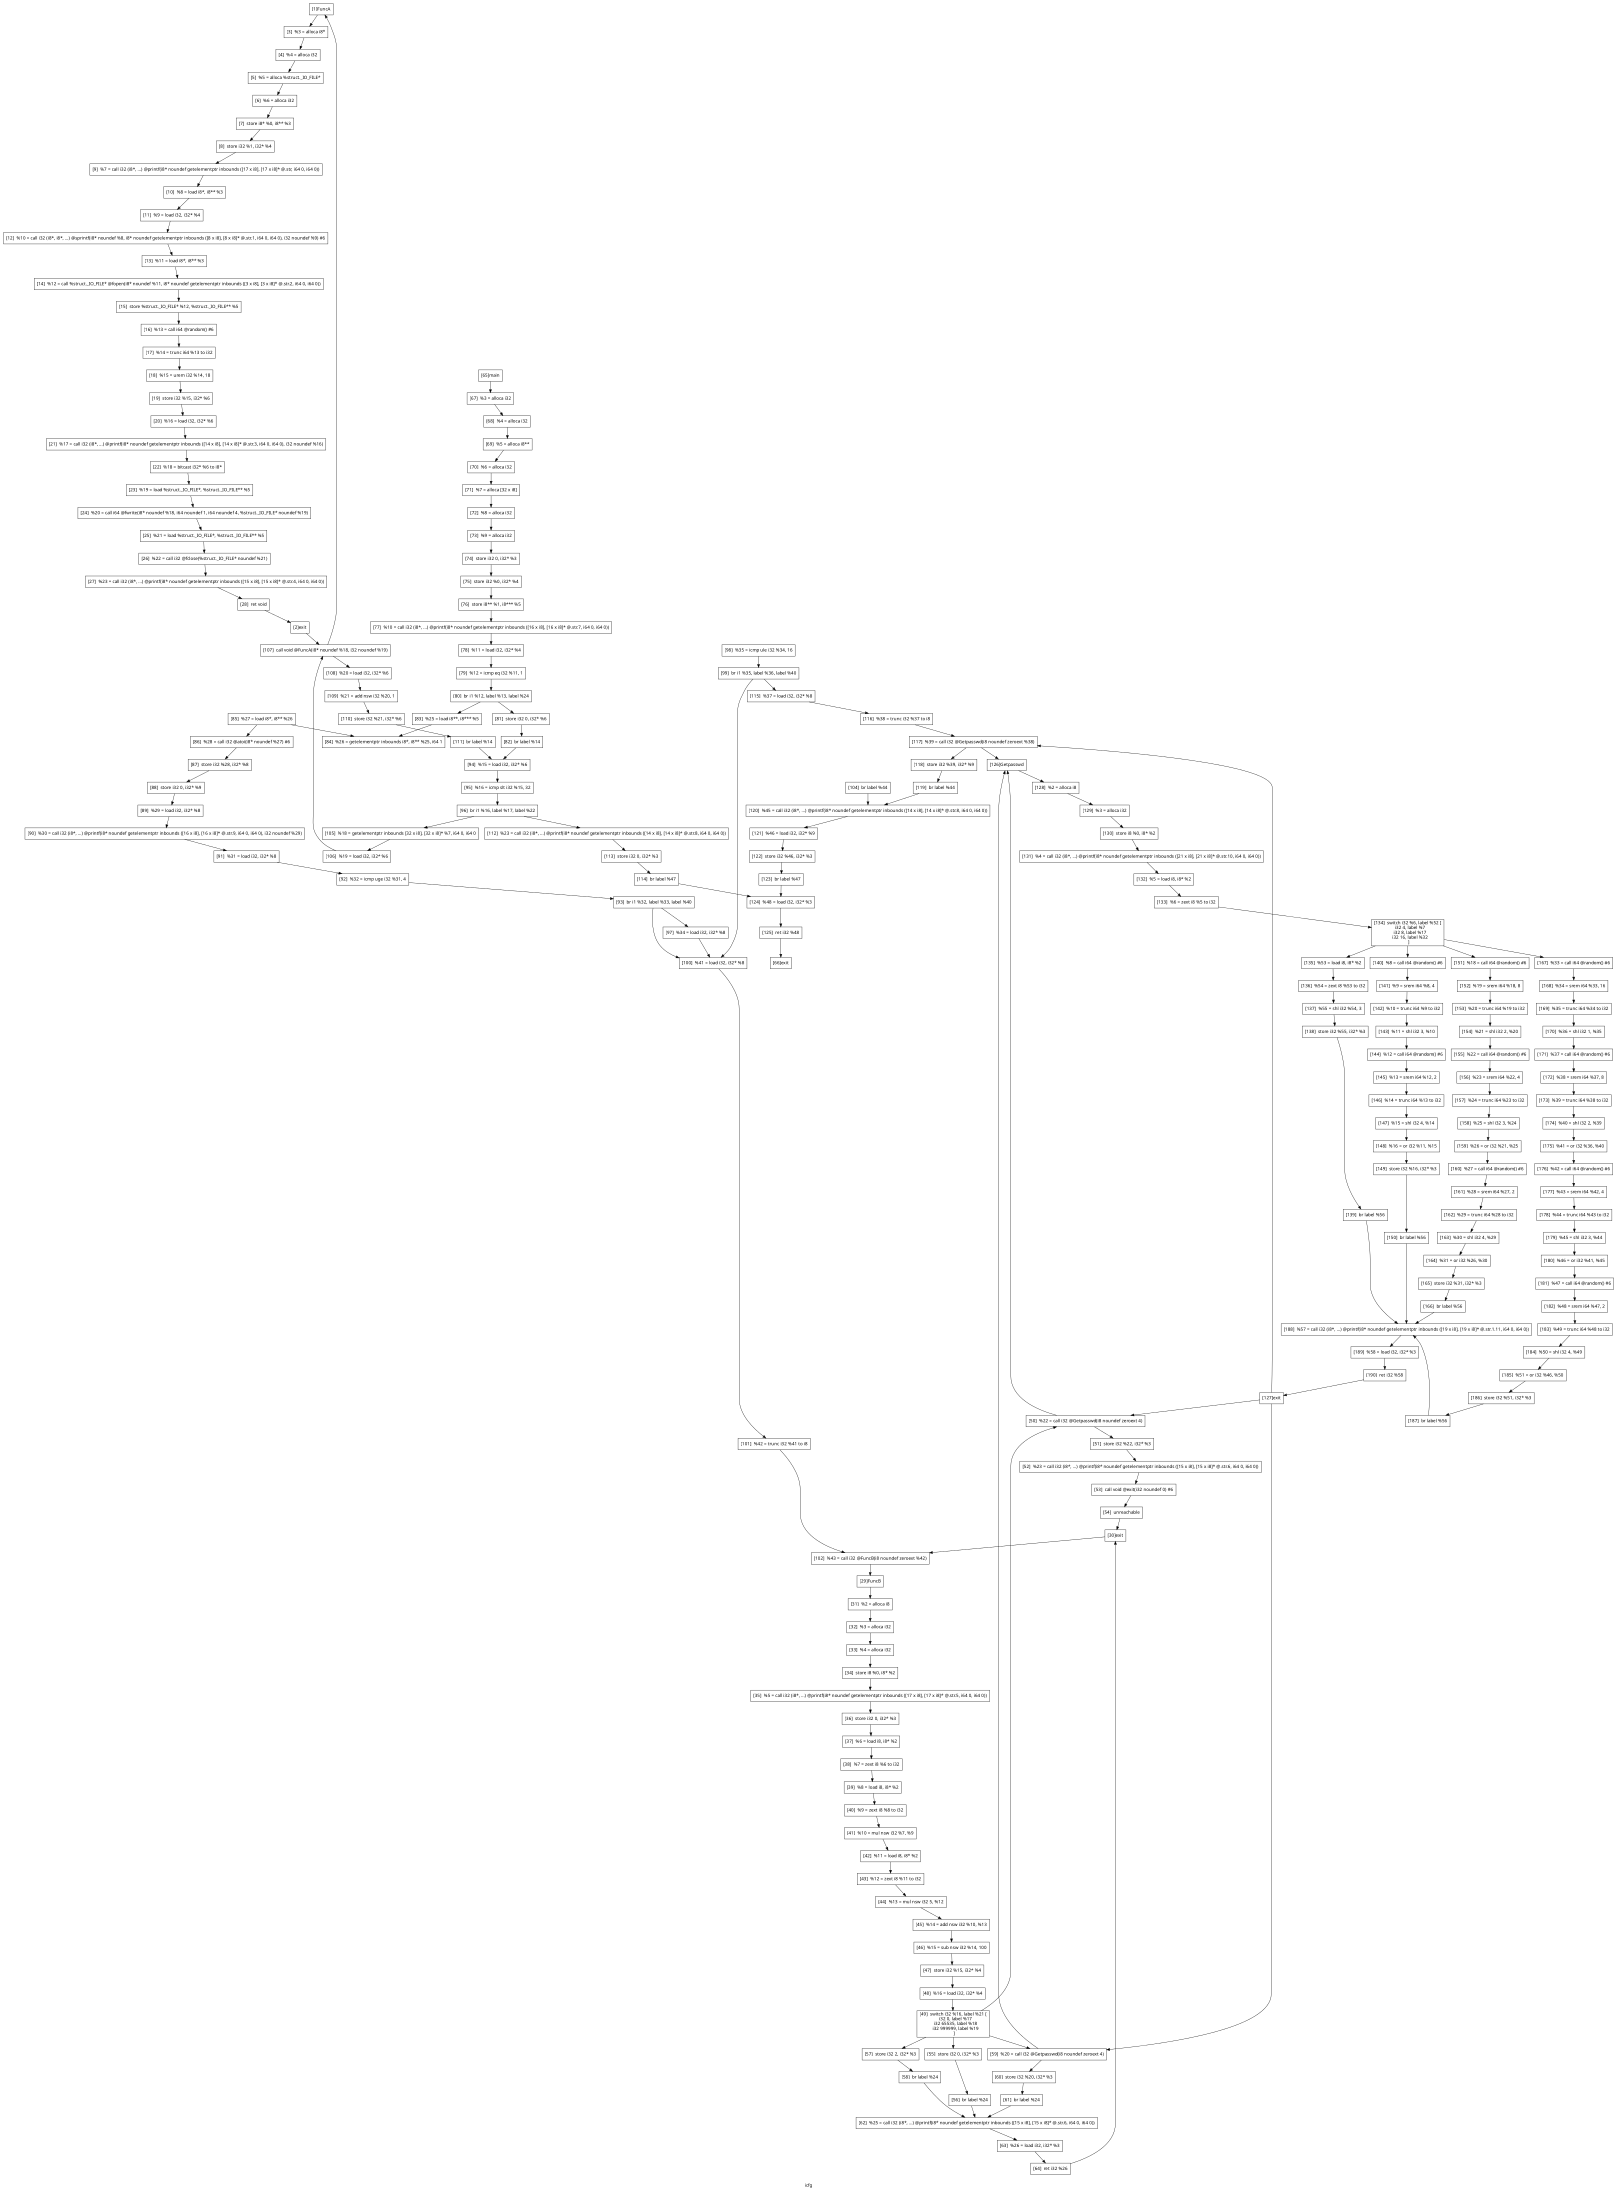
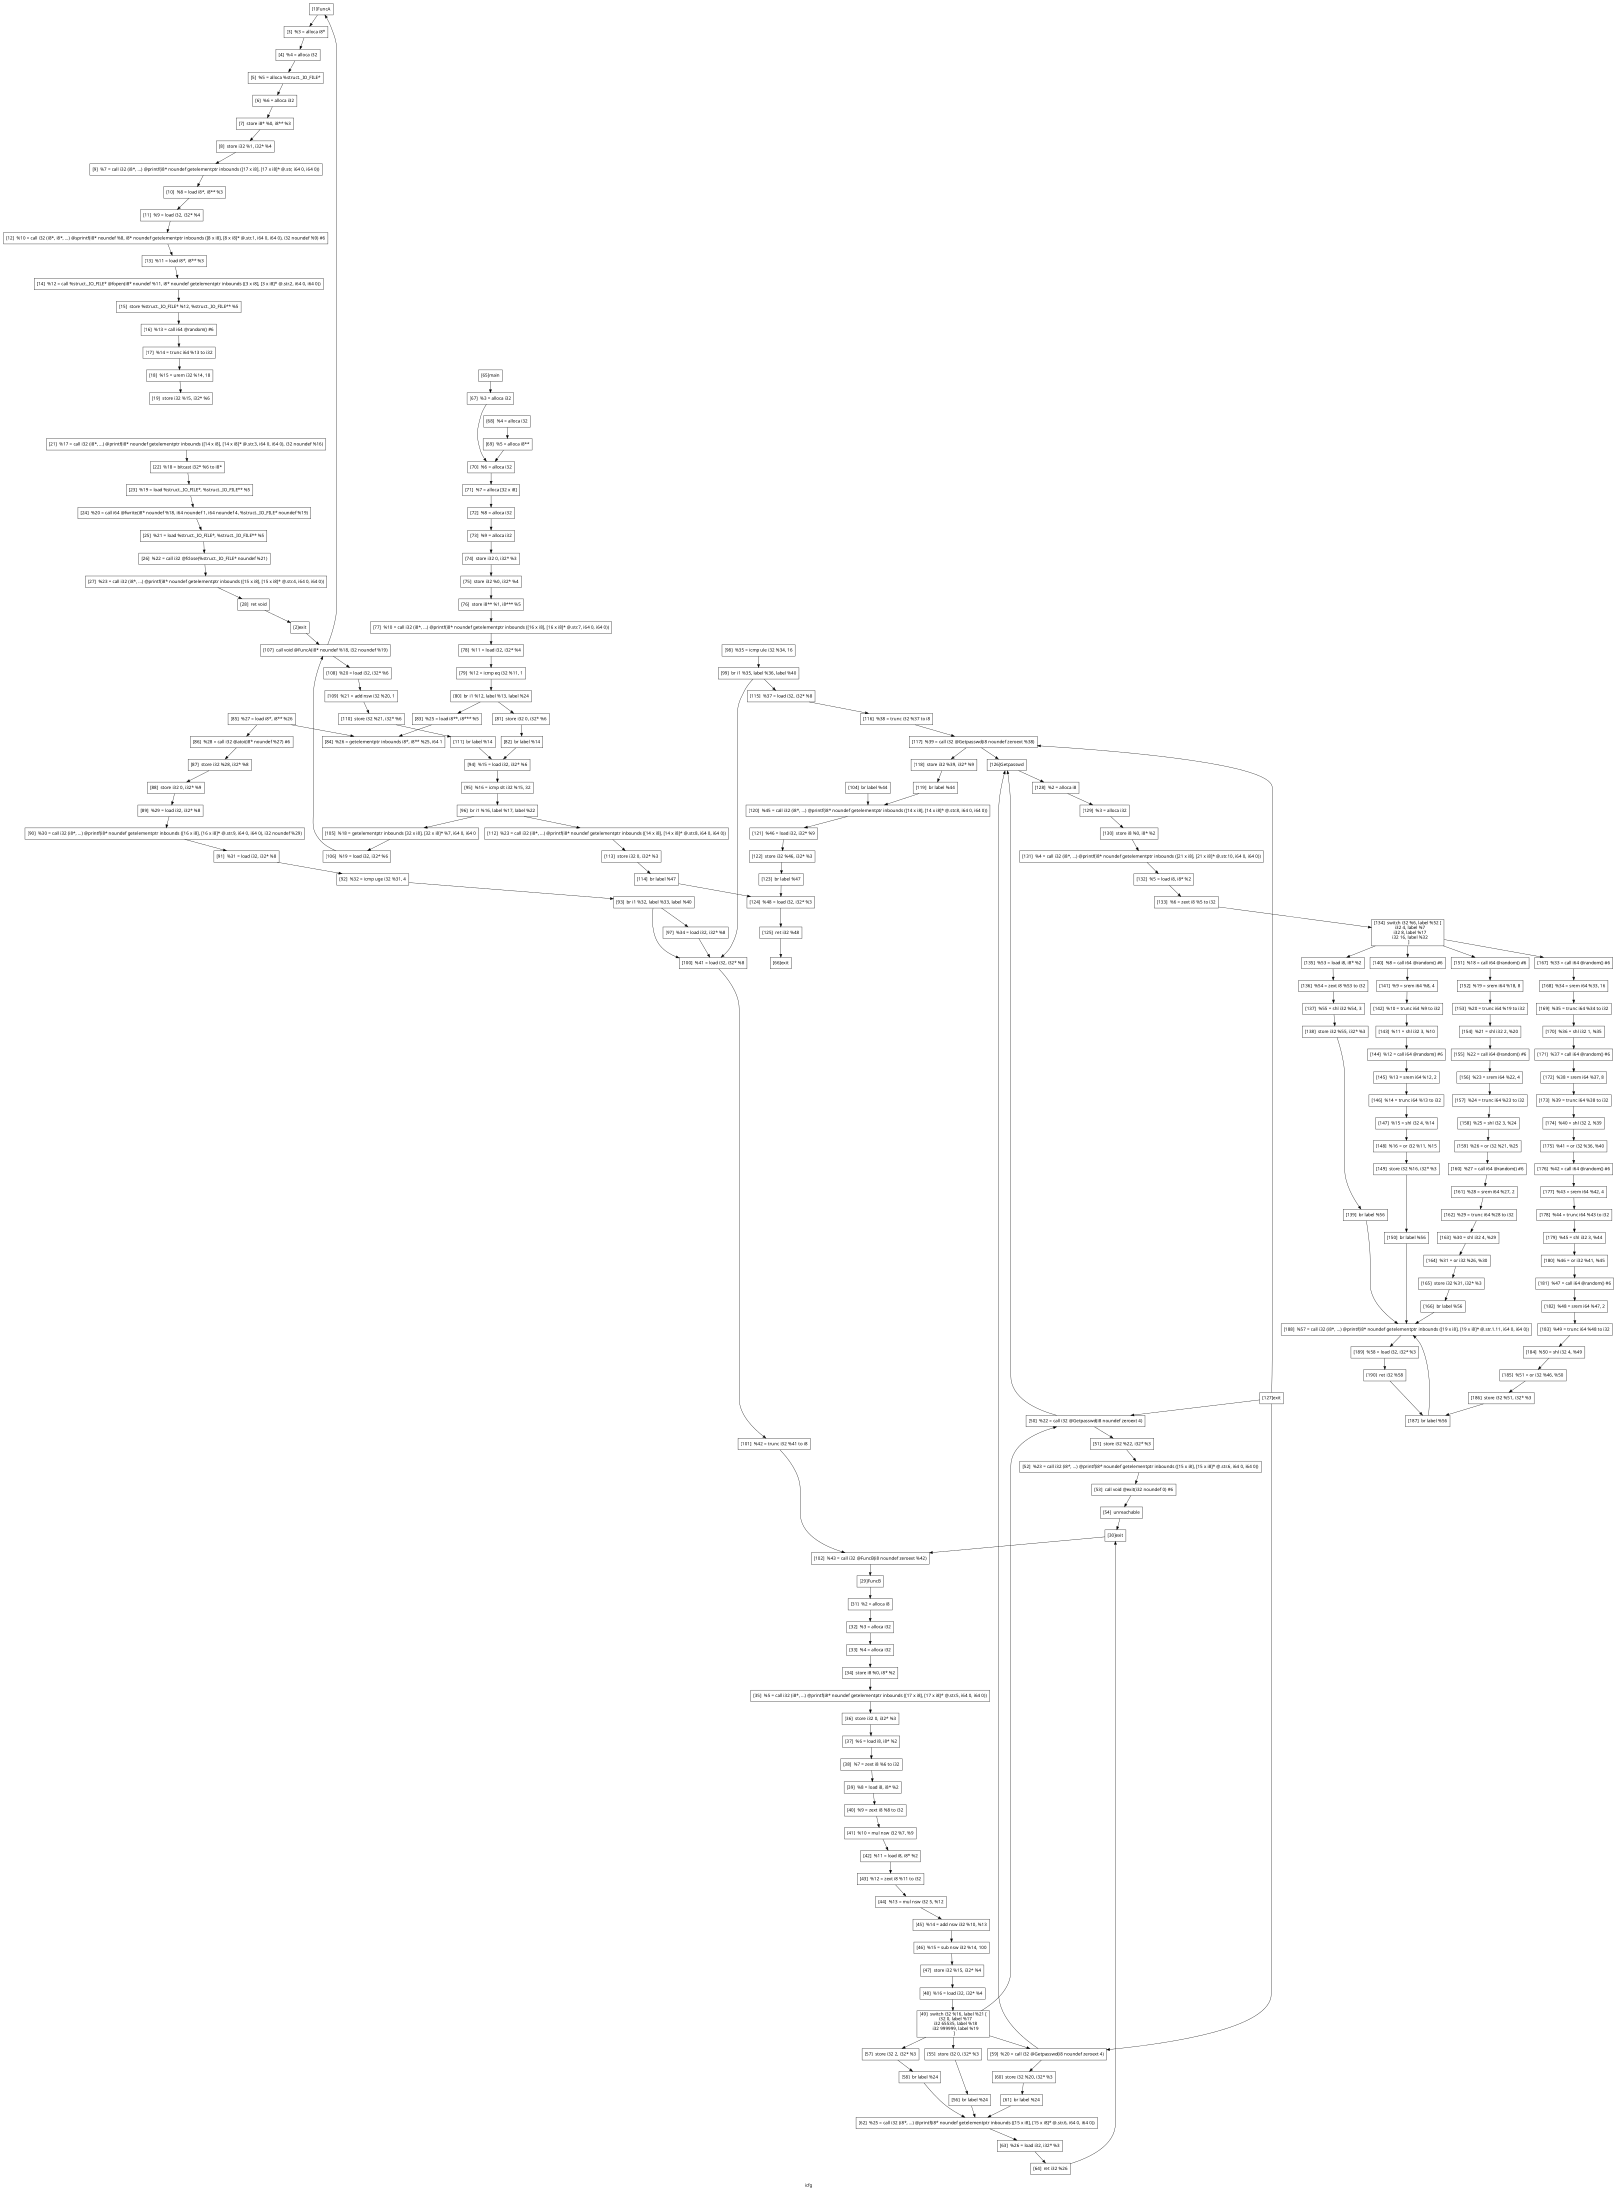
(498, 409) -> (478, 431)
(184, 421) -> none
(1325, 1387) -> (1405, 1397)
